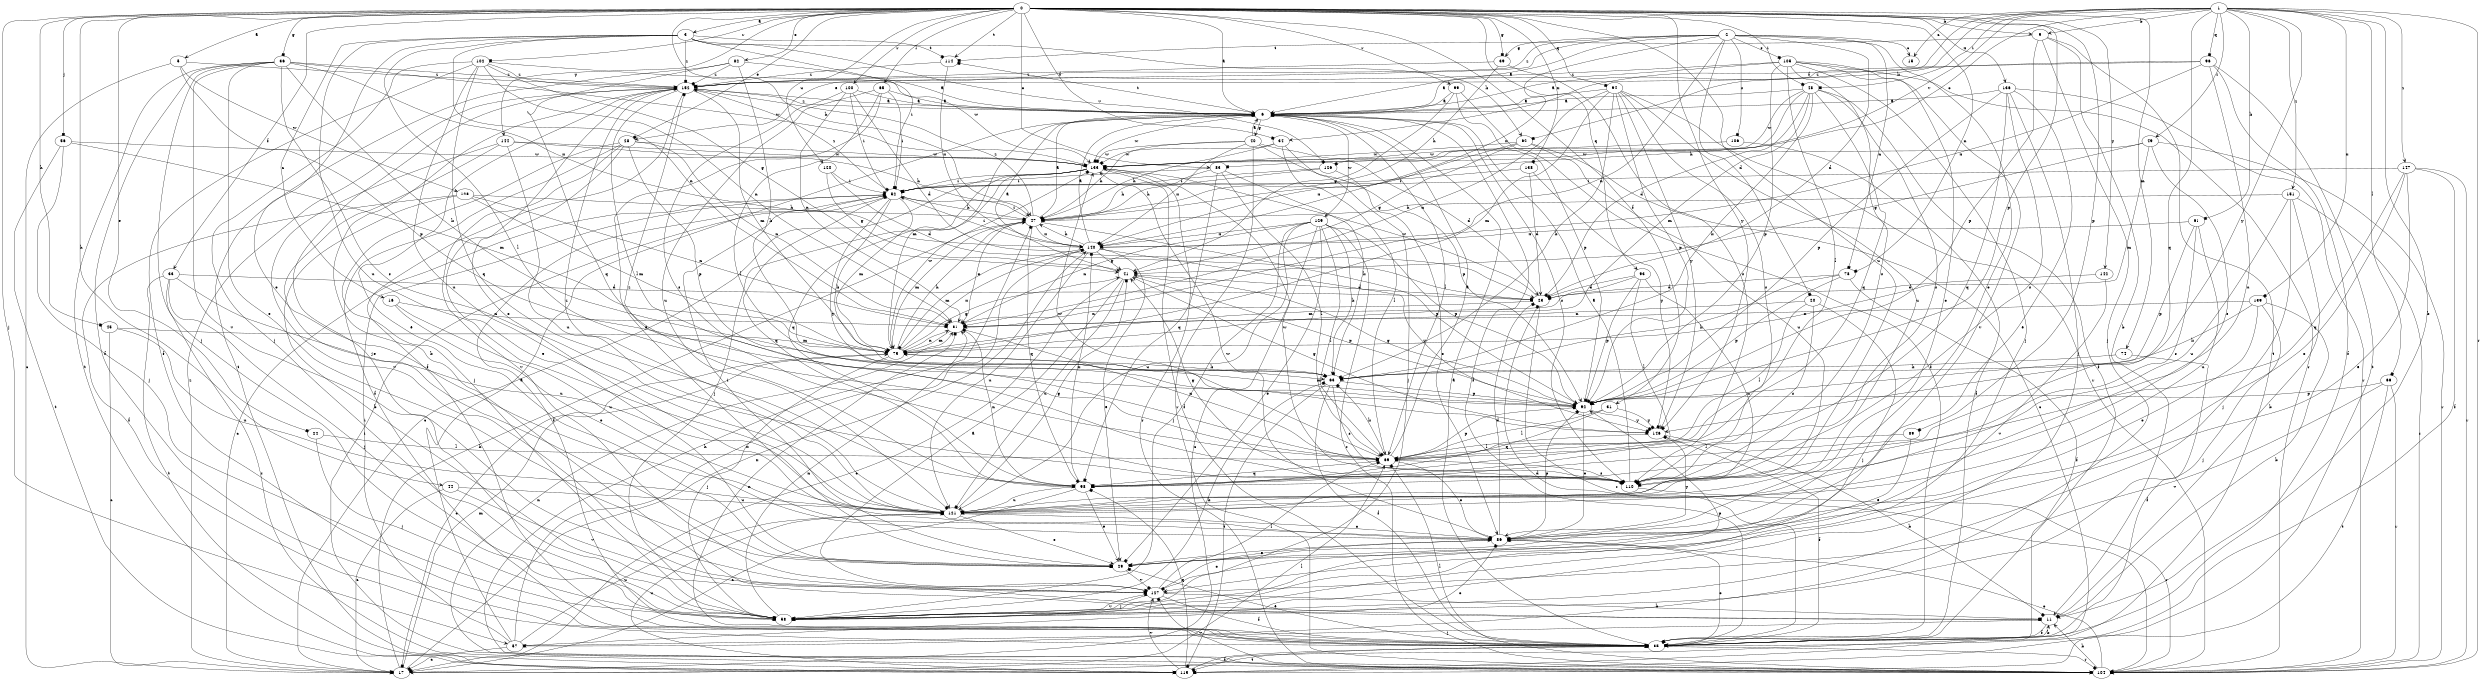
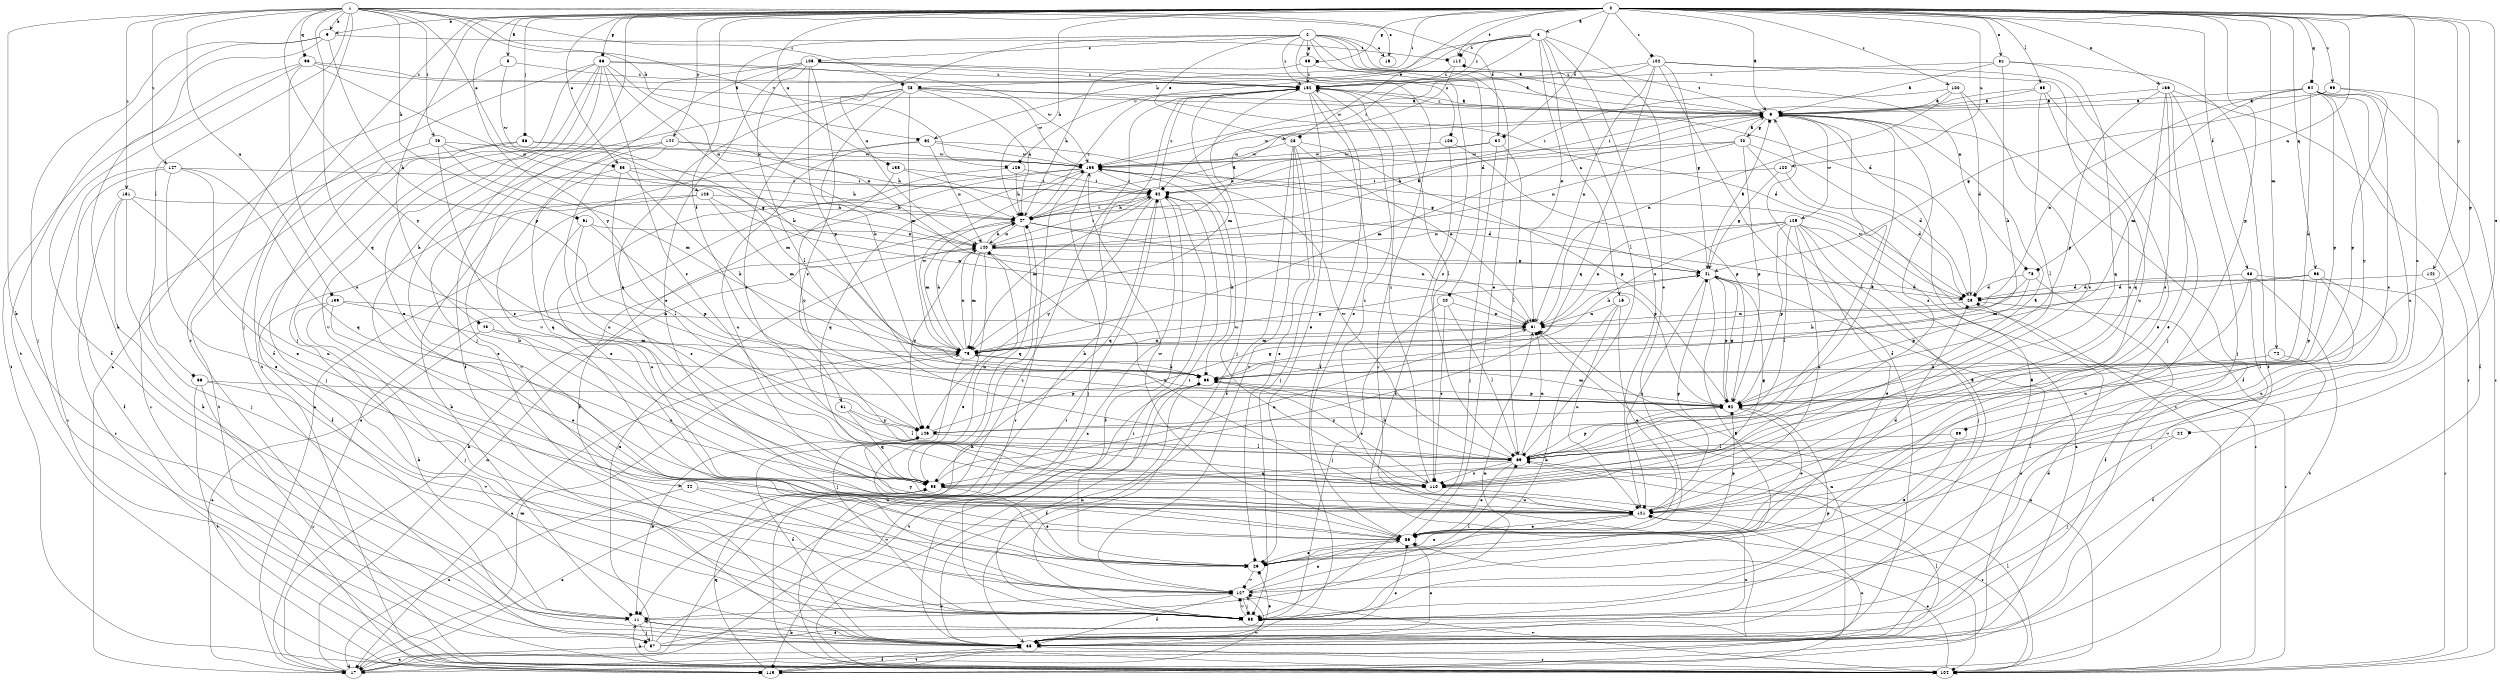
(759, 355) -> (1654, 229)
none -> (1233, 601)
